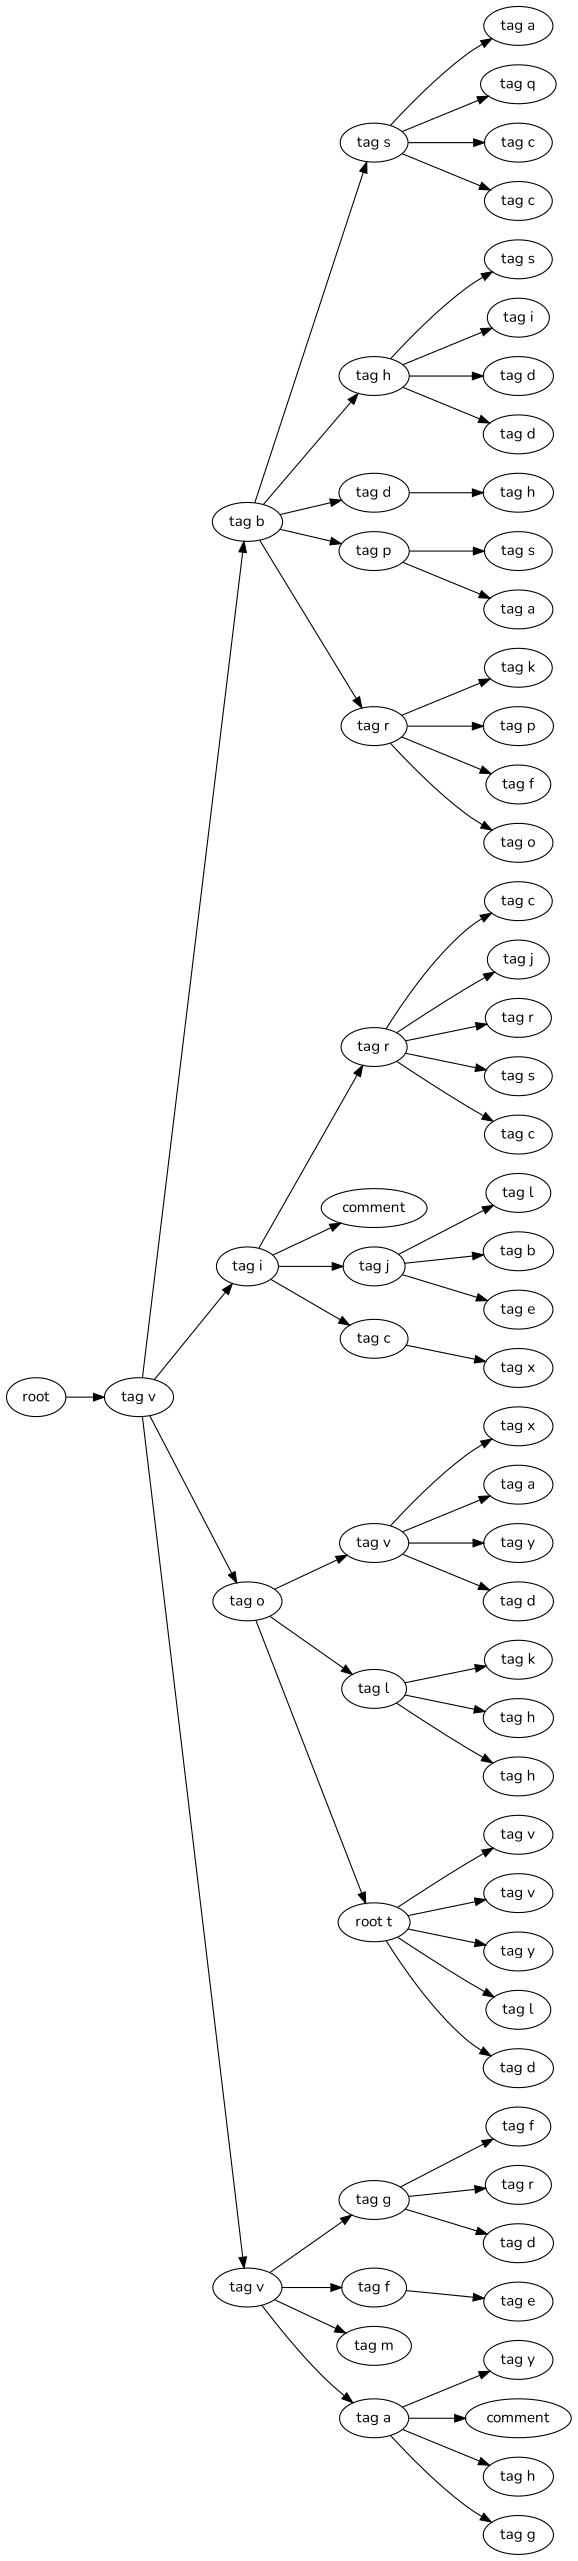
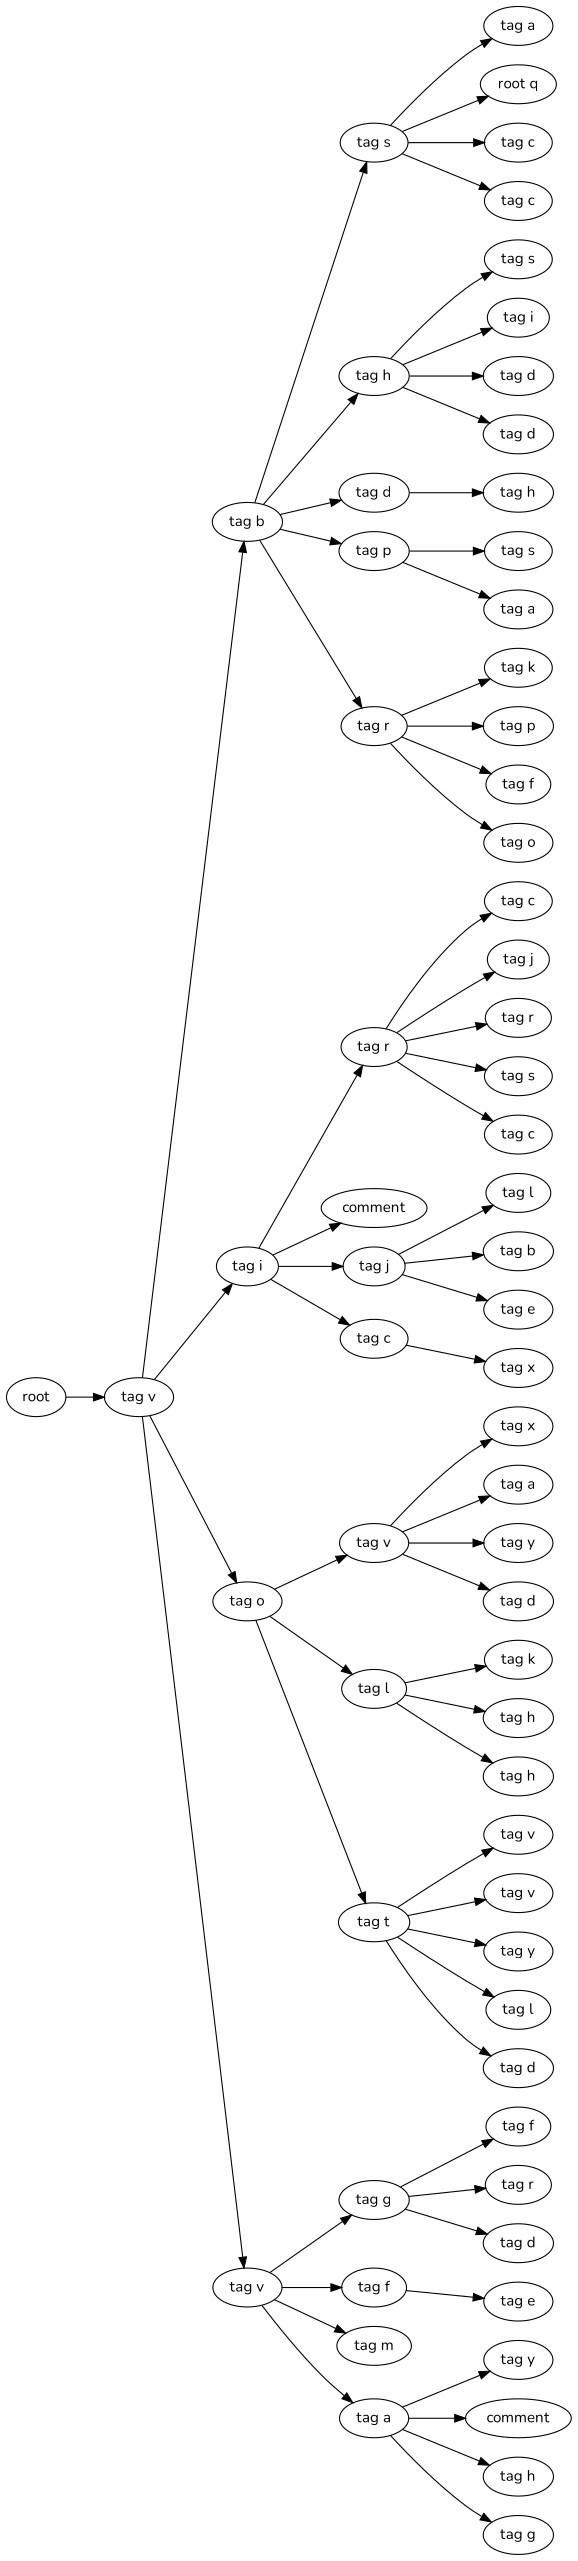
(518, 84) -> (518, 84)
(374, 1922) -> (374, 1922)
